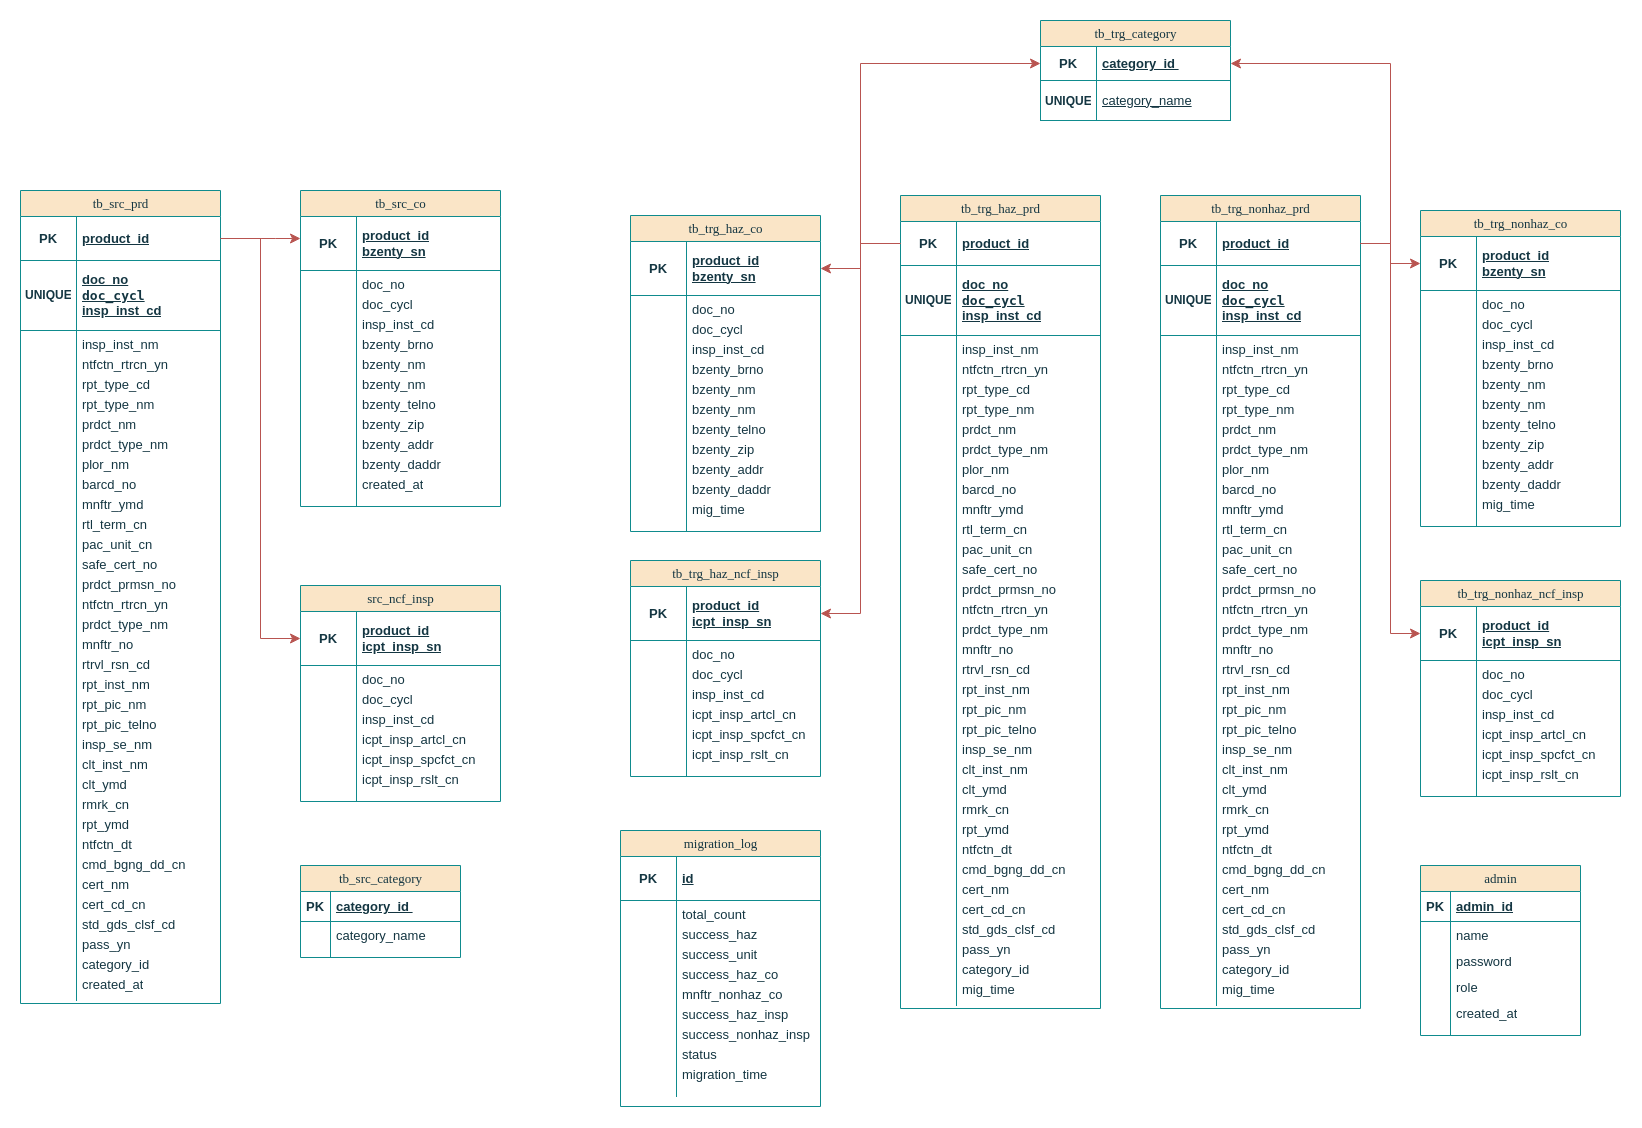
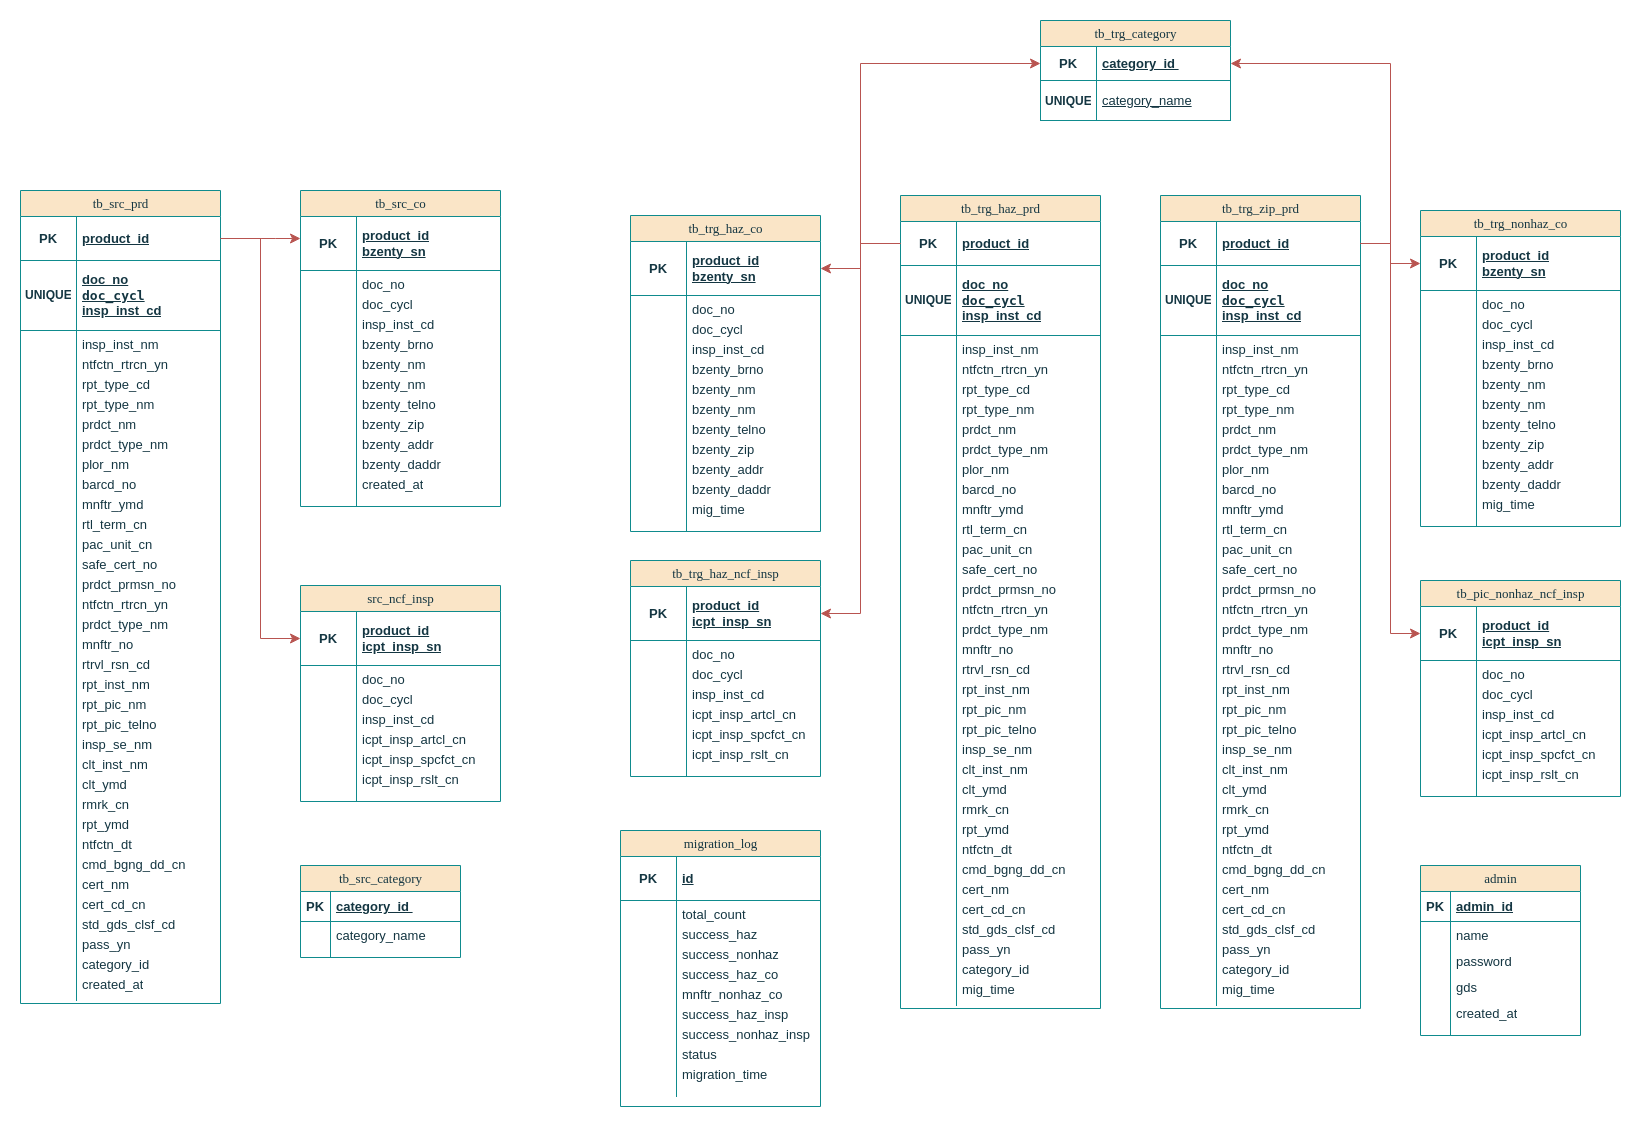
(1261, 209) -> (1261, 209)
(1521, 594) -> (1521, 594)
(724, 955) -> (733, 955)
(1469, 988) -> (1467, 988)
